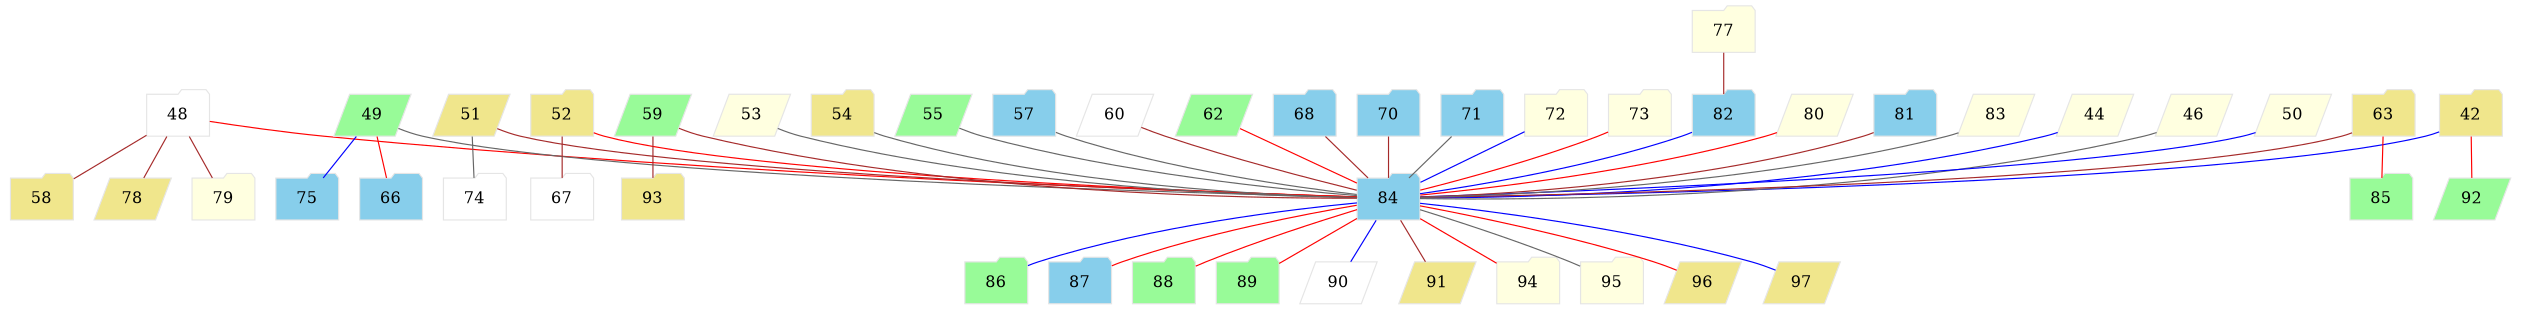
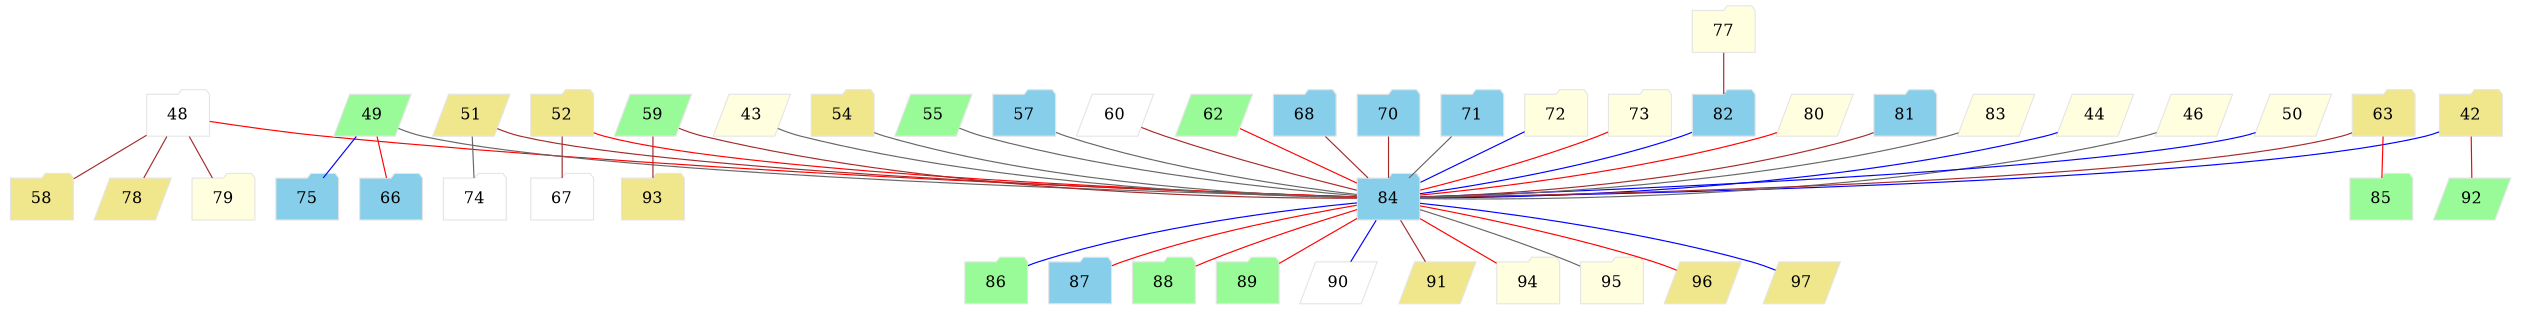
(752, 115) -> (752, 115)
